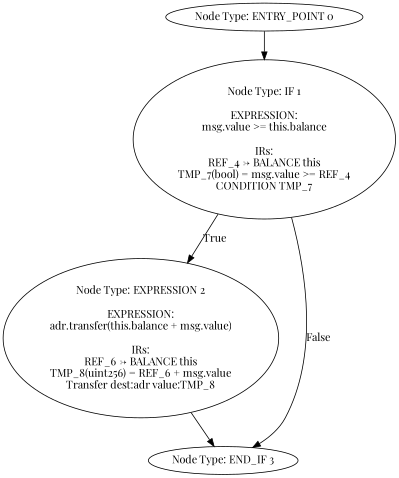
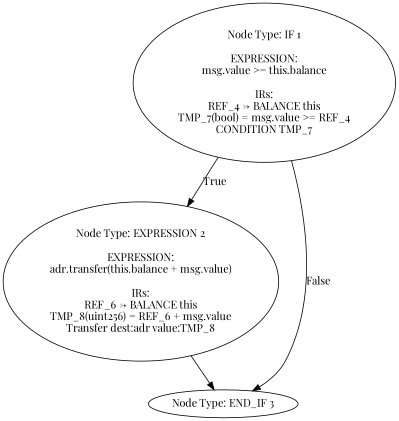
(264, 17) -> none
